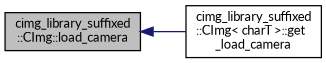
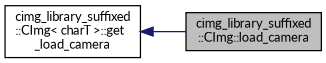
(170, 32) -> (170, 32)
